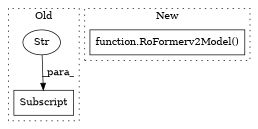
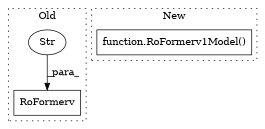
(167, 42) -> (174, 42)
(44, 103) -> (47, 103)
